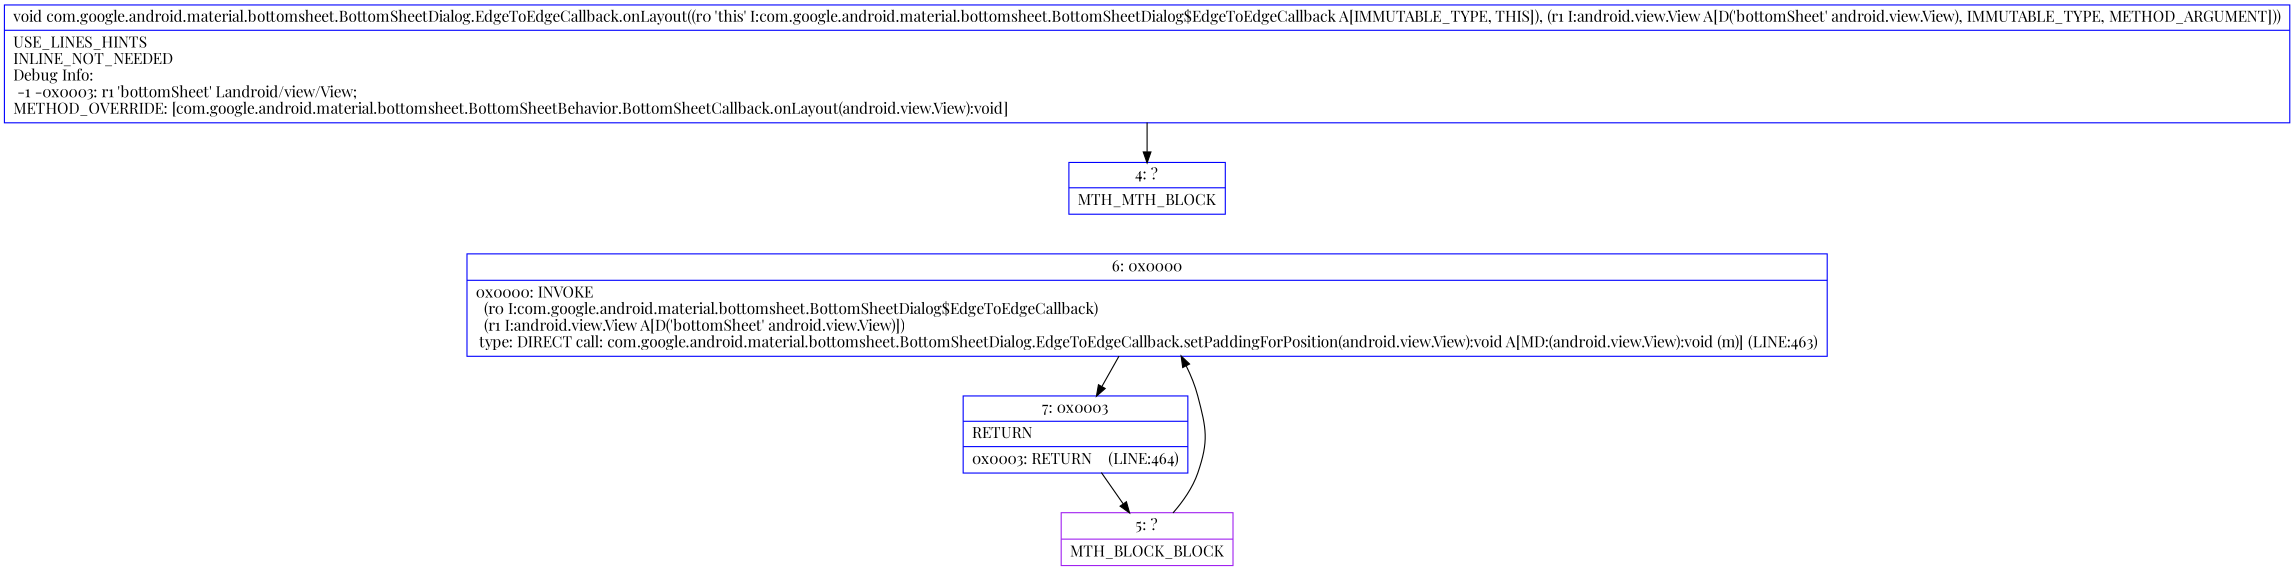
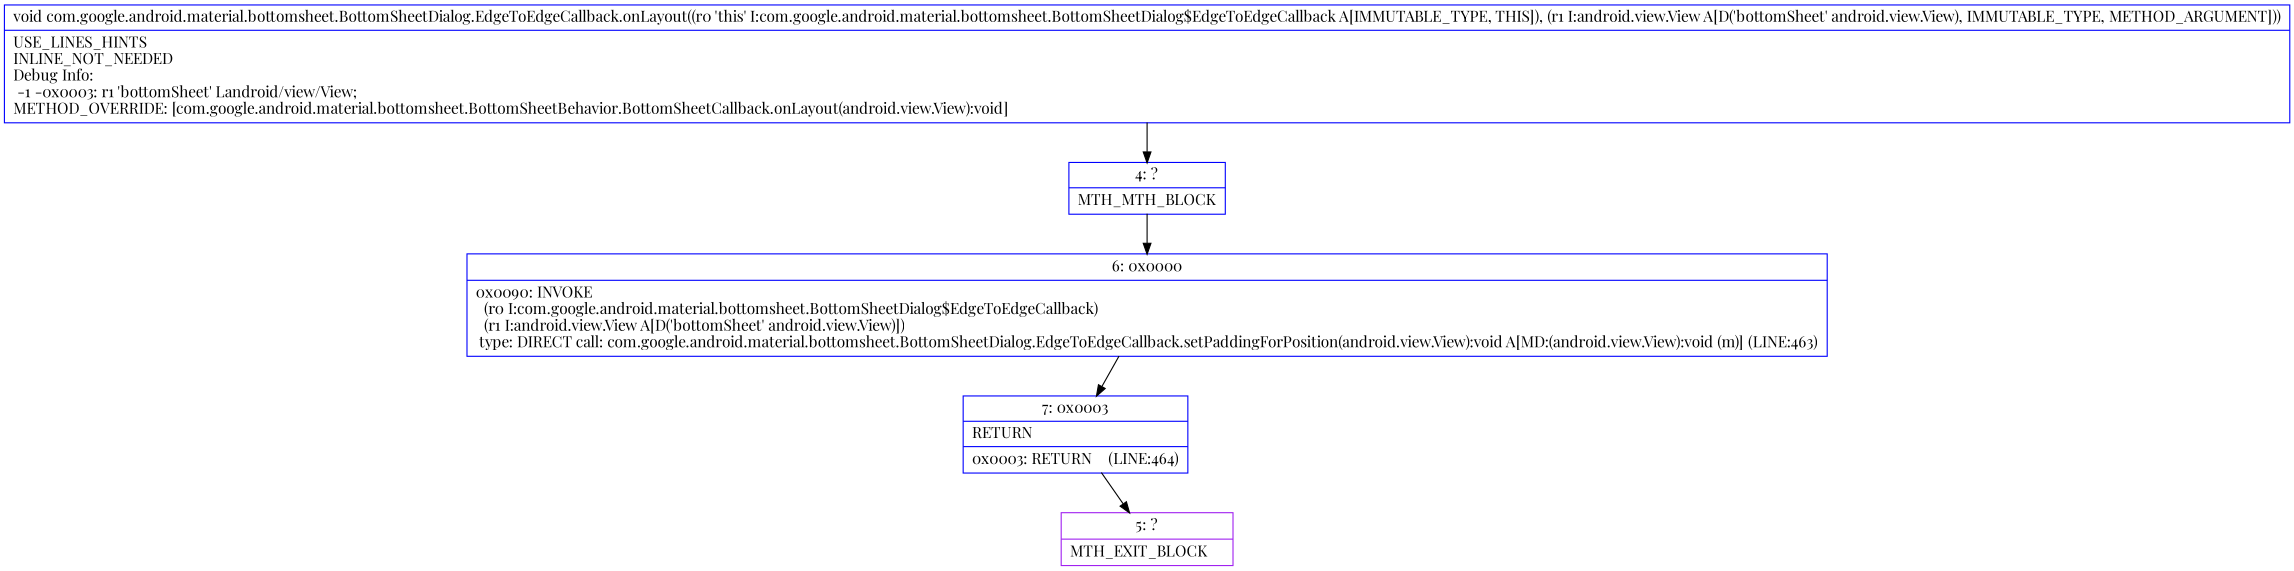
(539, 293) -> (539, 293)
(1205, 442) -> (1147, 228)
(1147, 552) -> (1139, 552)
